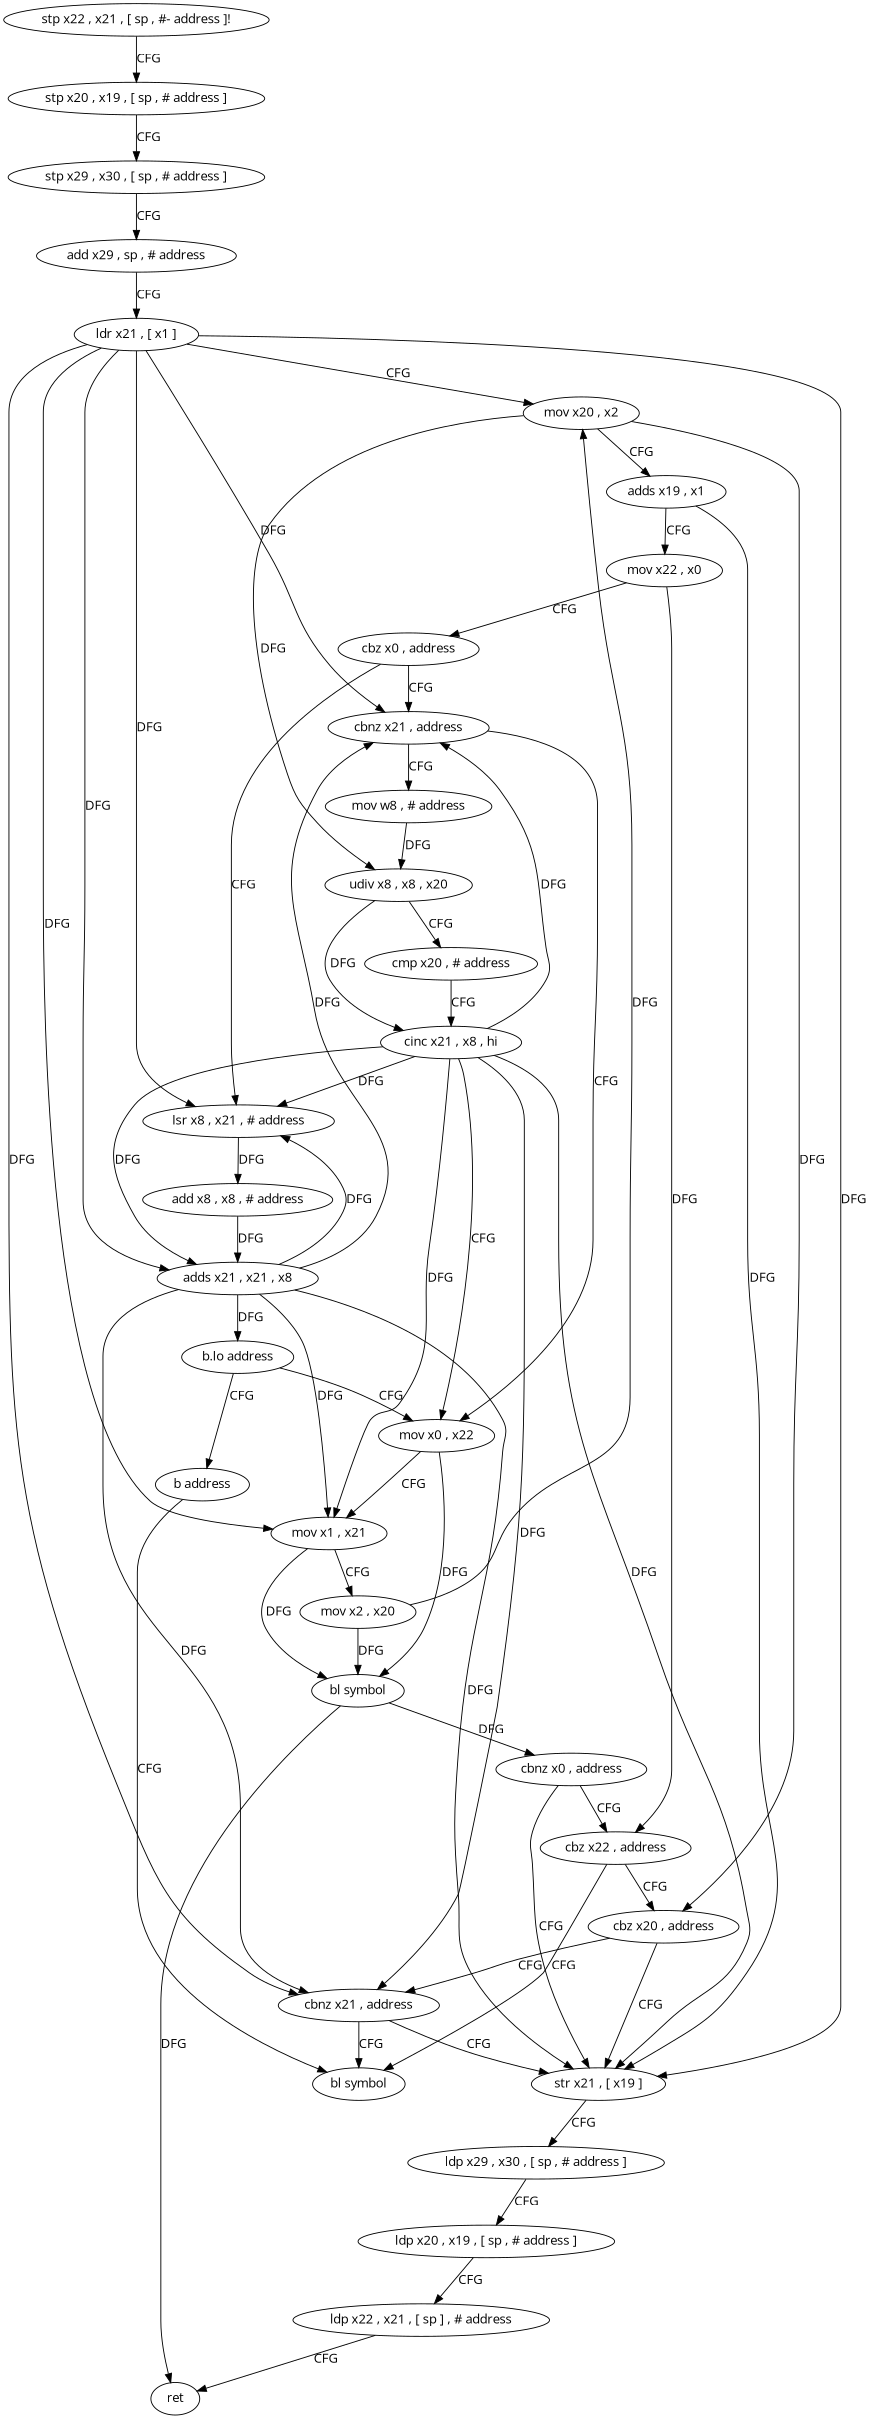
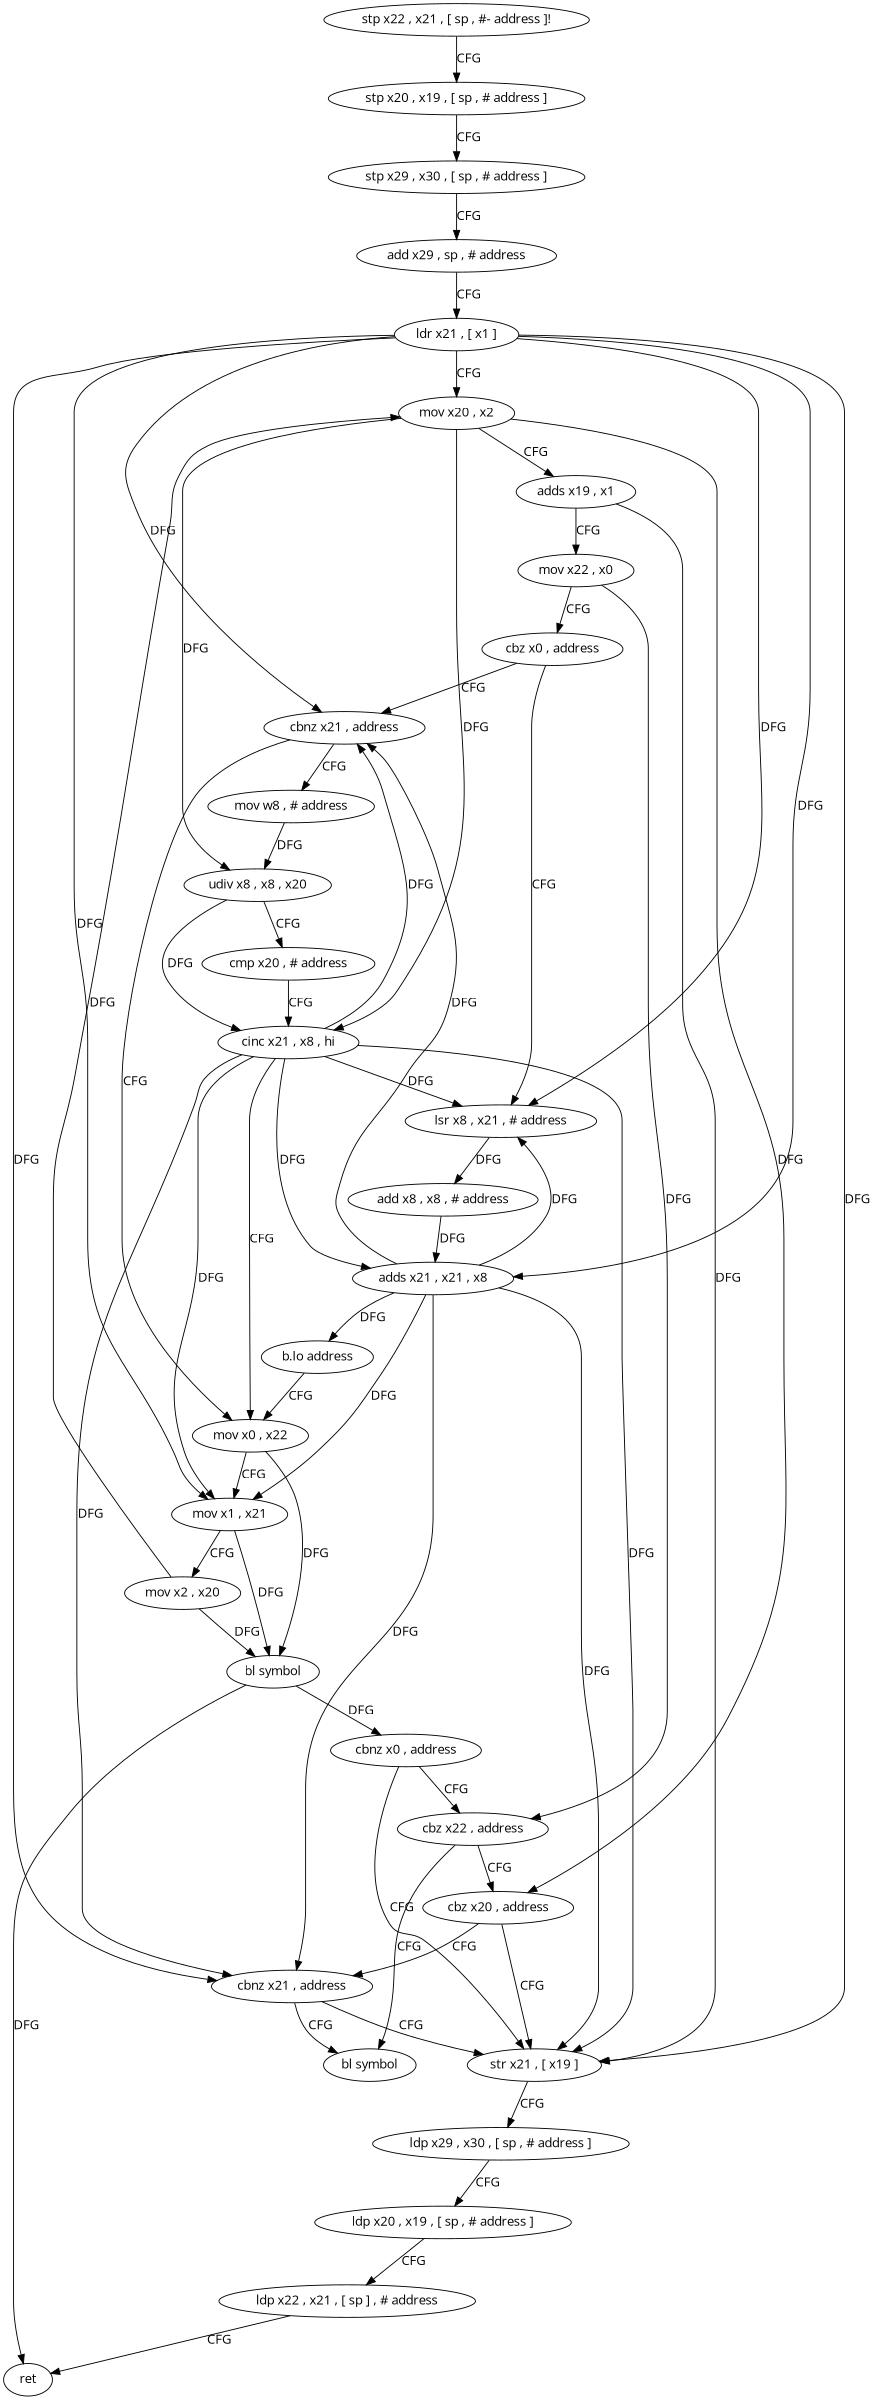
none -> (463, 751)
(202, 1485) -> none
